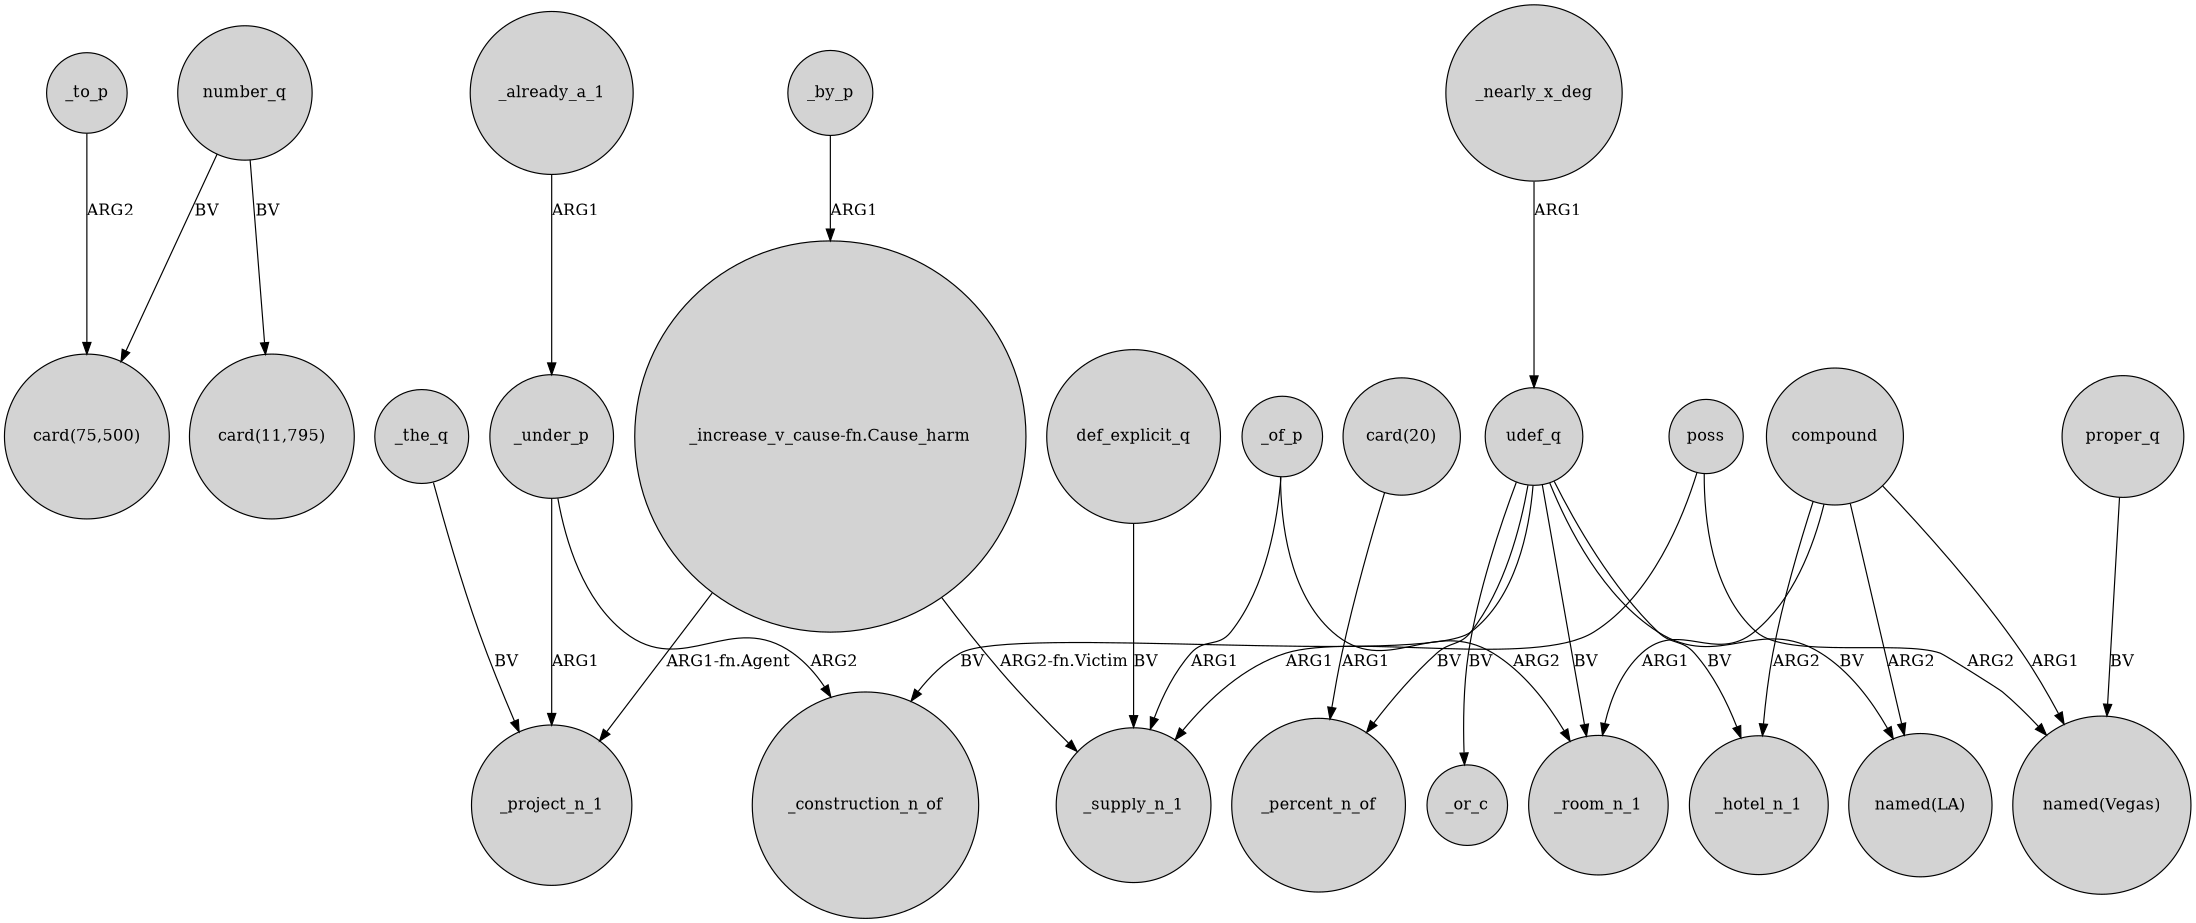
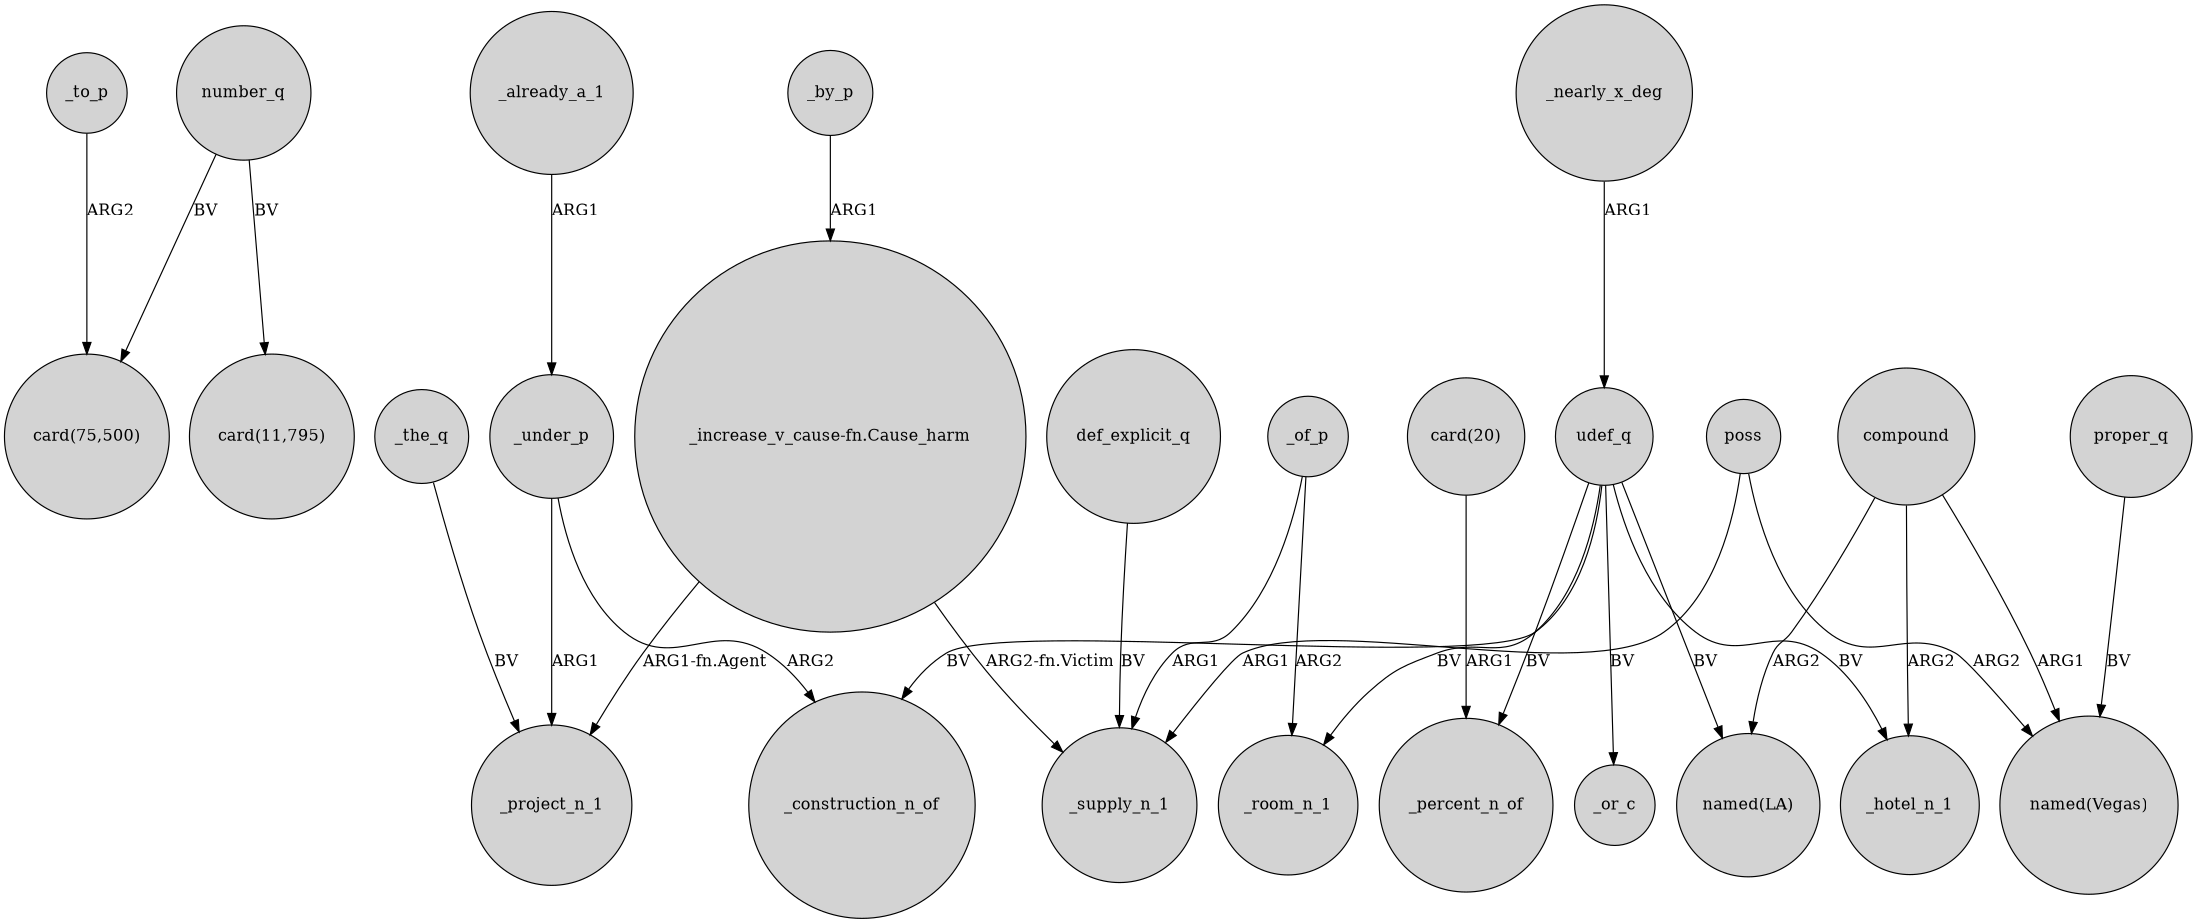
(1761, 626) -> none
